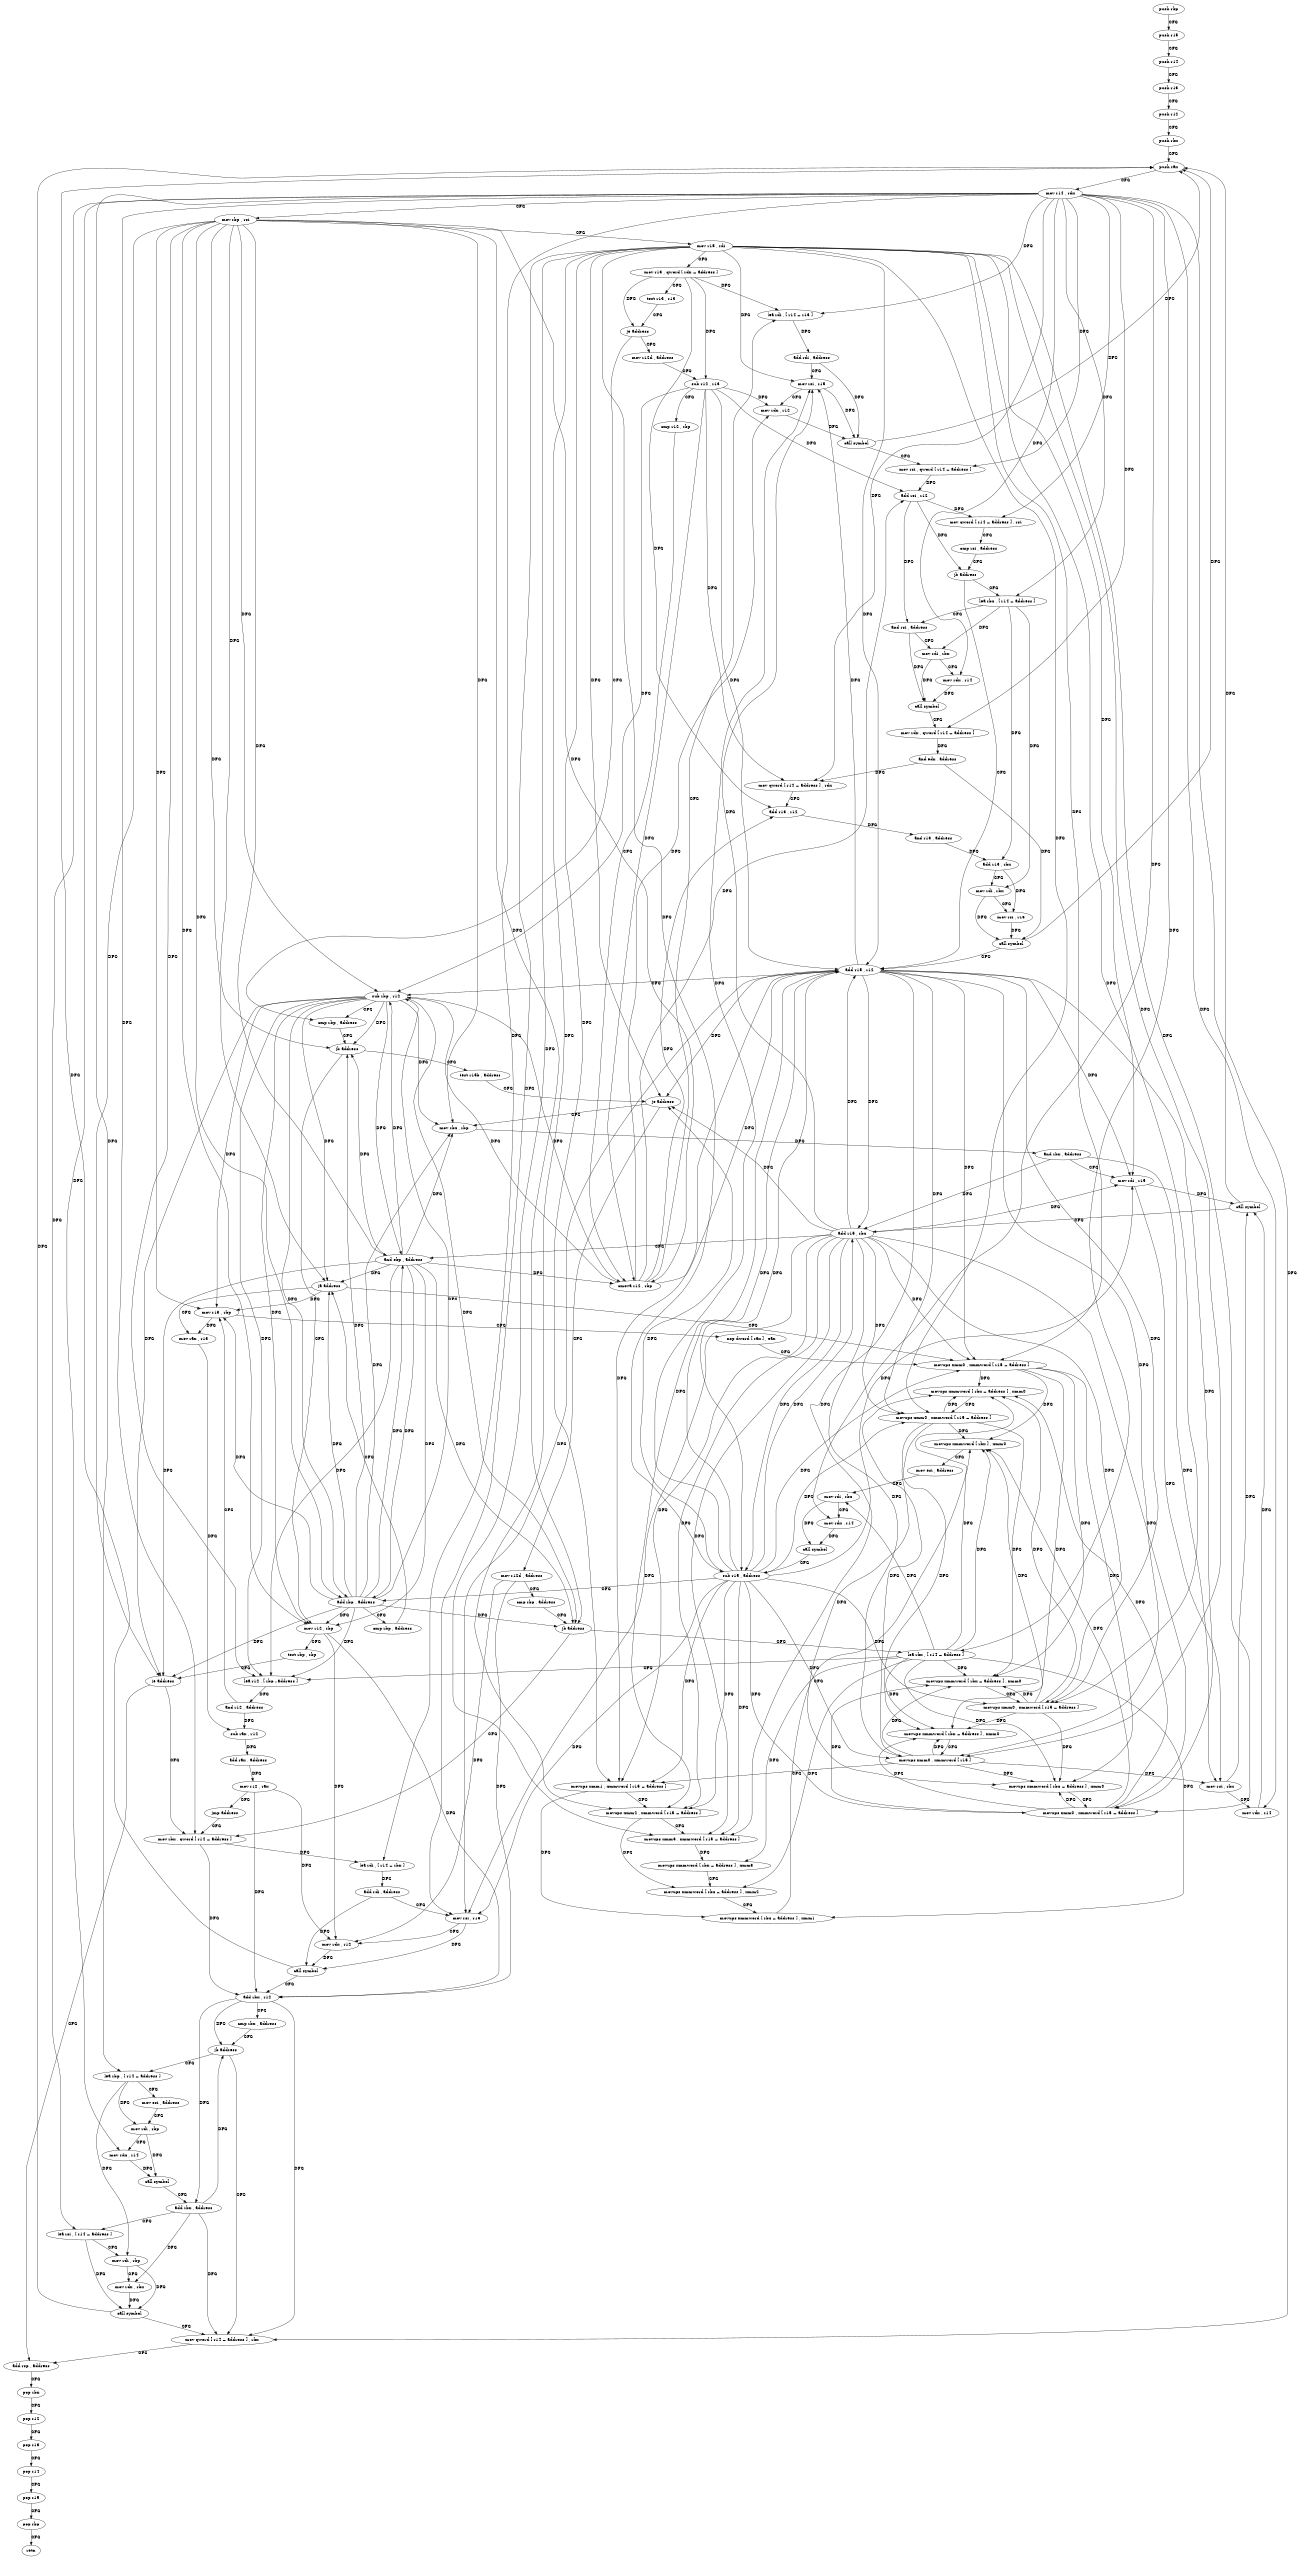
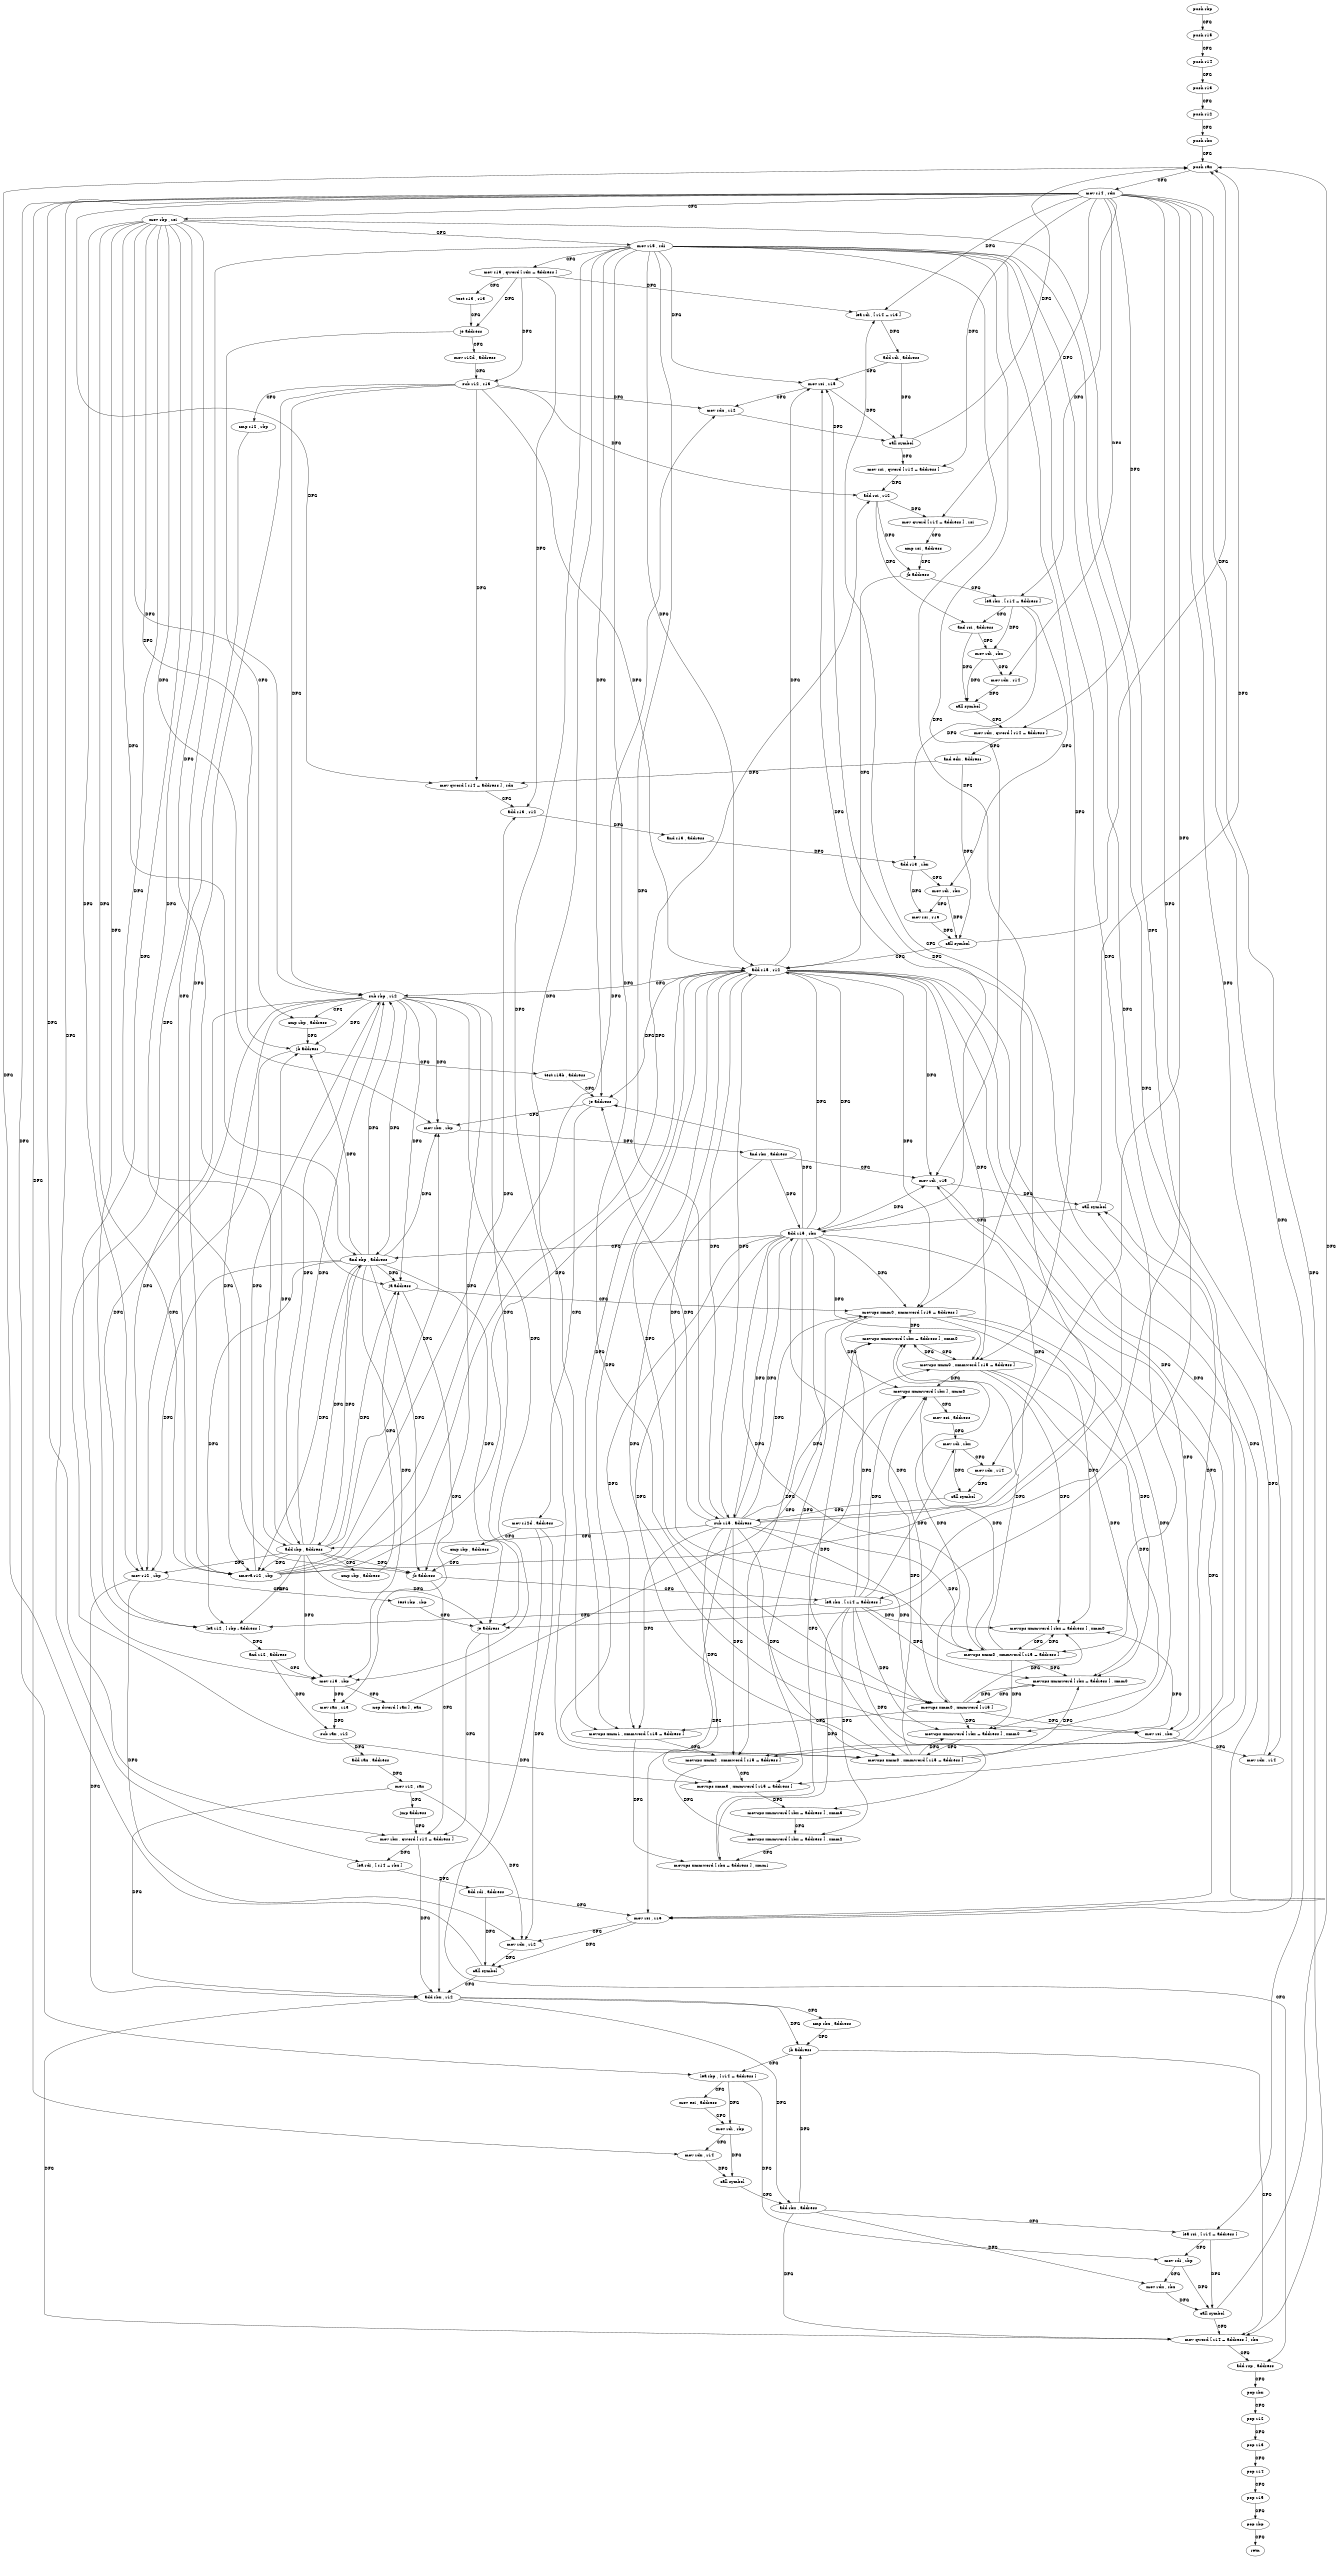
(282, 1304) -> (401, 1476)
none -> (276, 1560)
